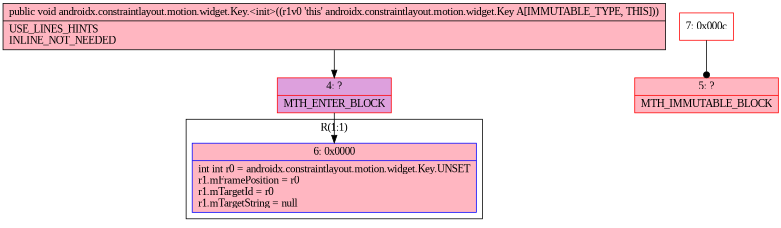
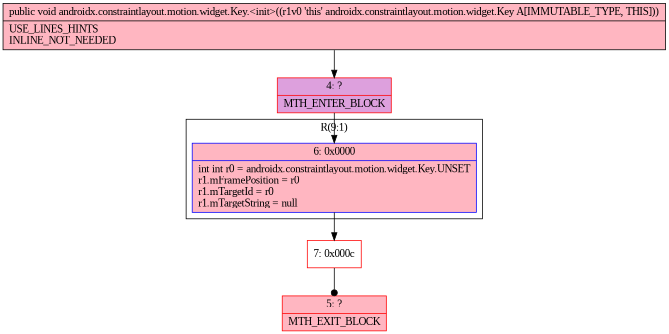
(707, 104) -> (334, 322)
(334, 128) -> (334, 128)
none -> (334, 224)
